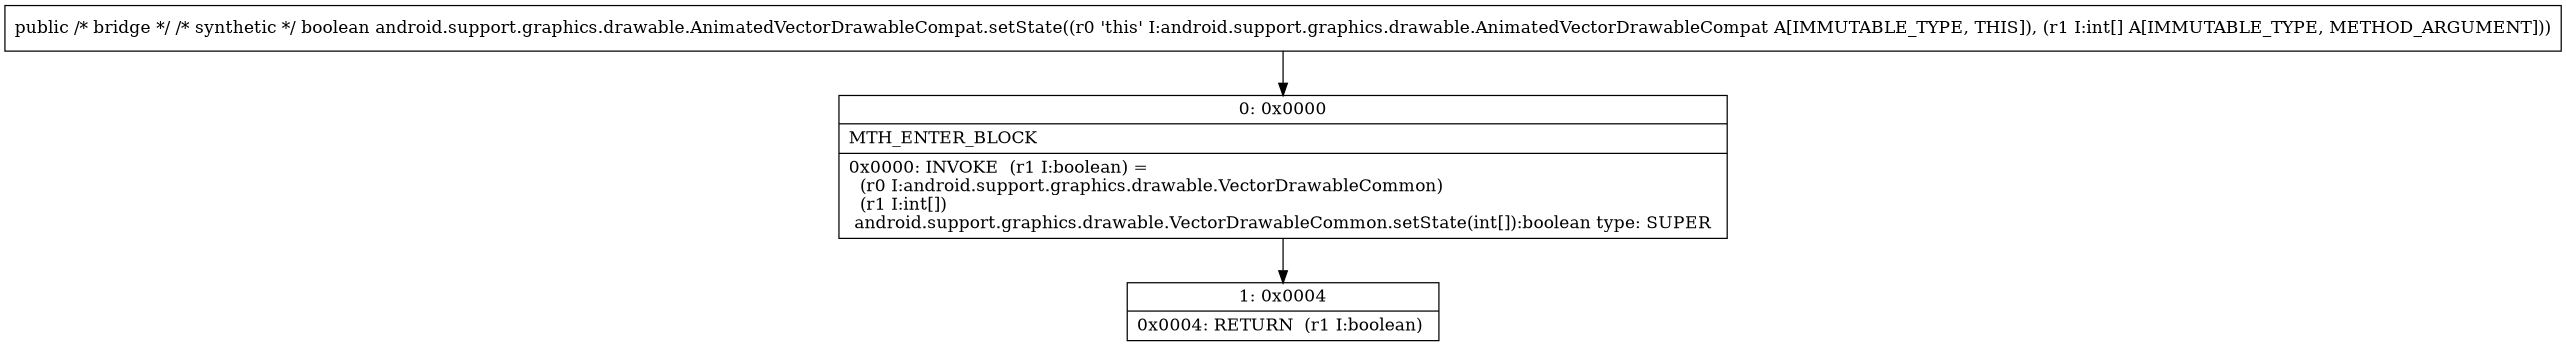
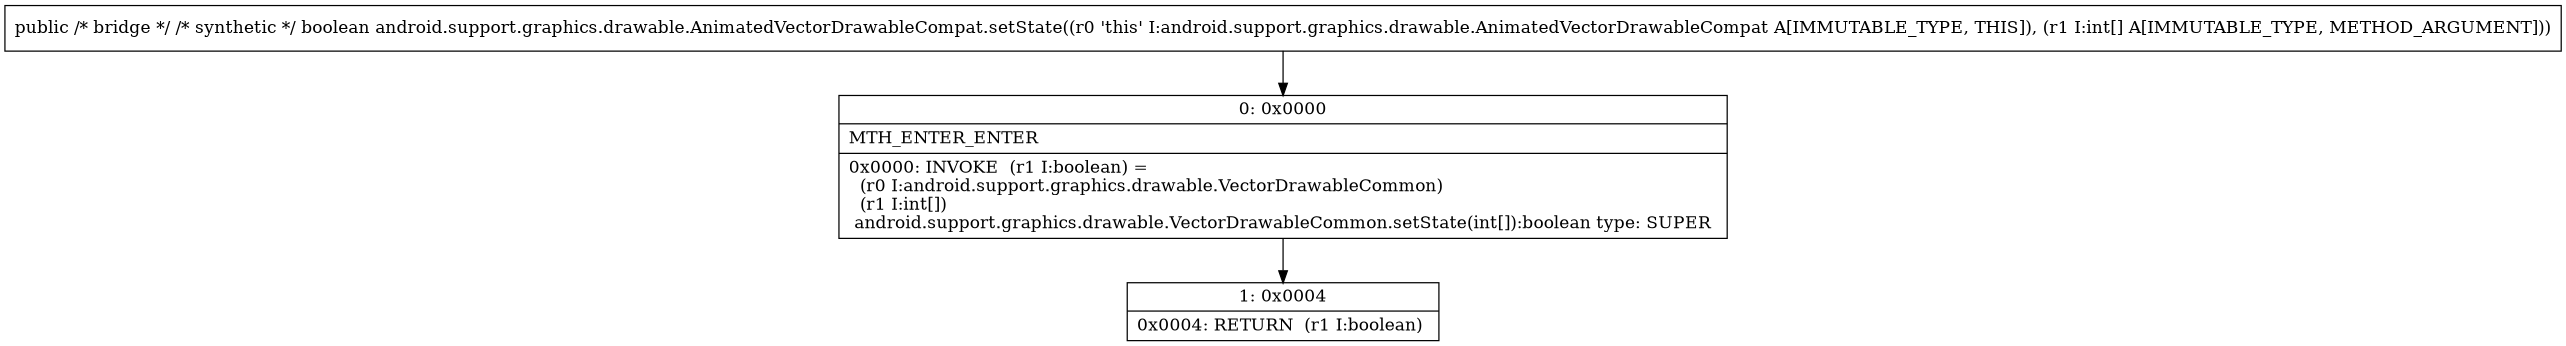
(944, 138) -> (944, 138)
